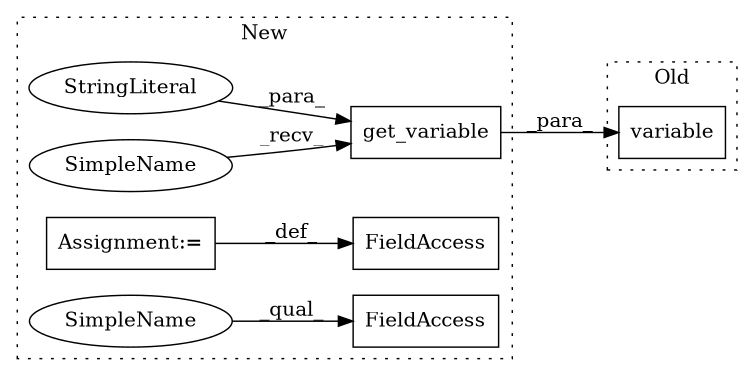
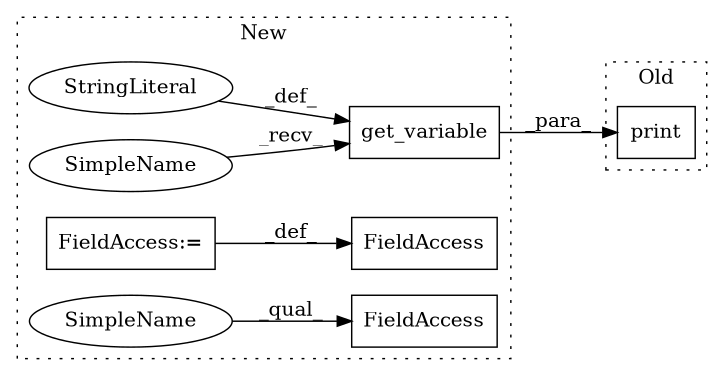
(292, 97) -> (291, 97)
(672, 133) -> (656, 133)
(131, 243) -> (131, 243)
